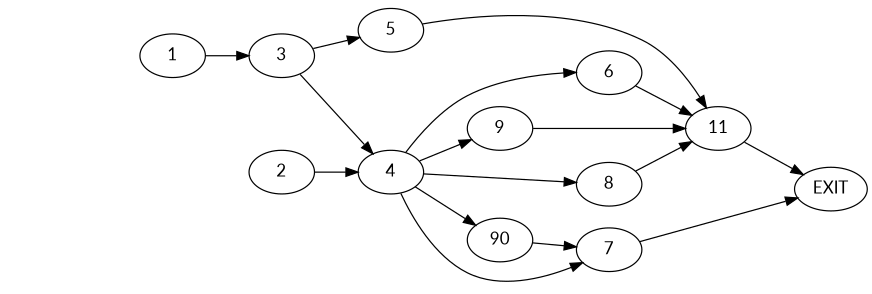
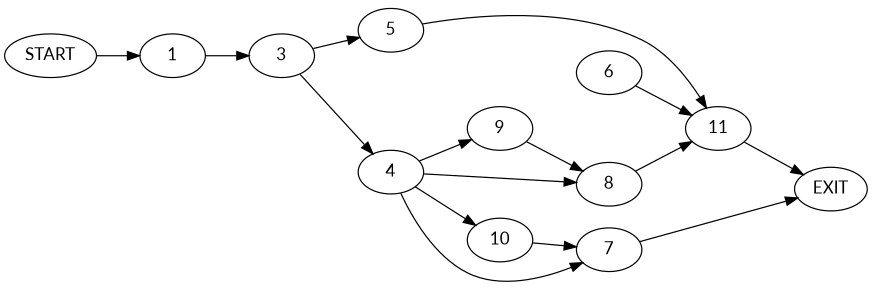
none -> (51, 56)
(474, 92) -> none
(603, 128) -> (549, 154)
(282, 172) -> none
(500, 240) -> (500, 240)
